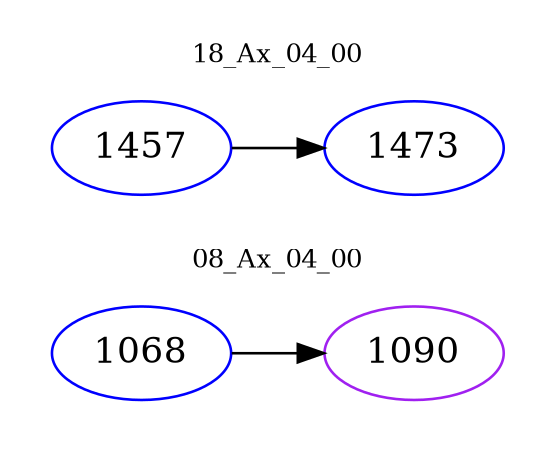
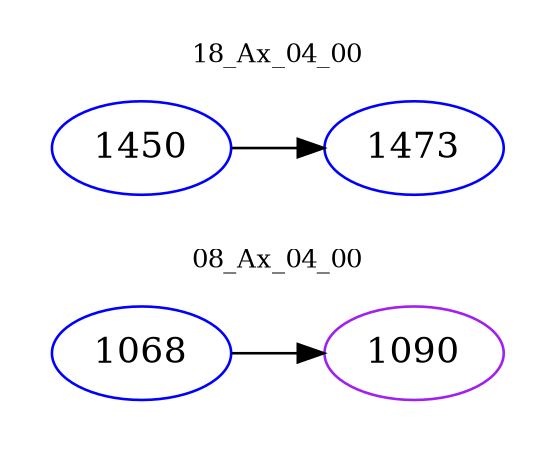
(142, 148) -> (142, 148)
